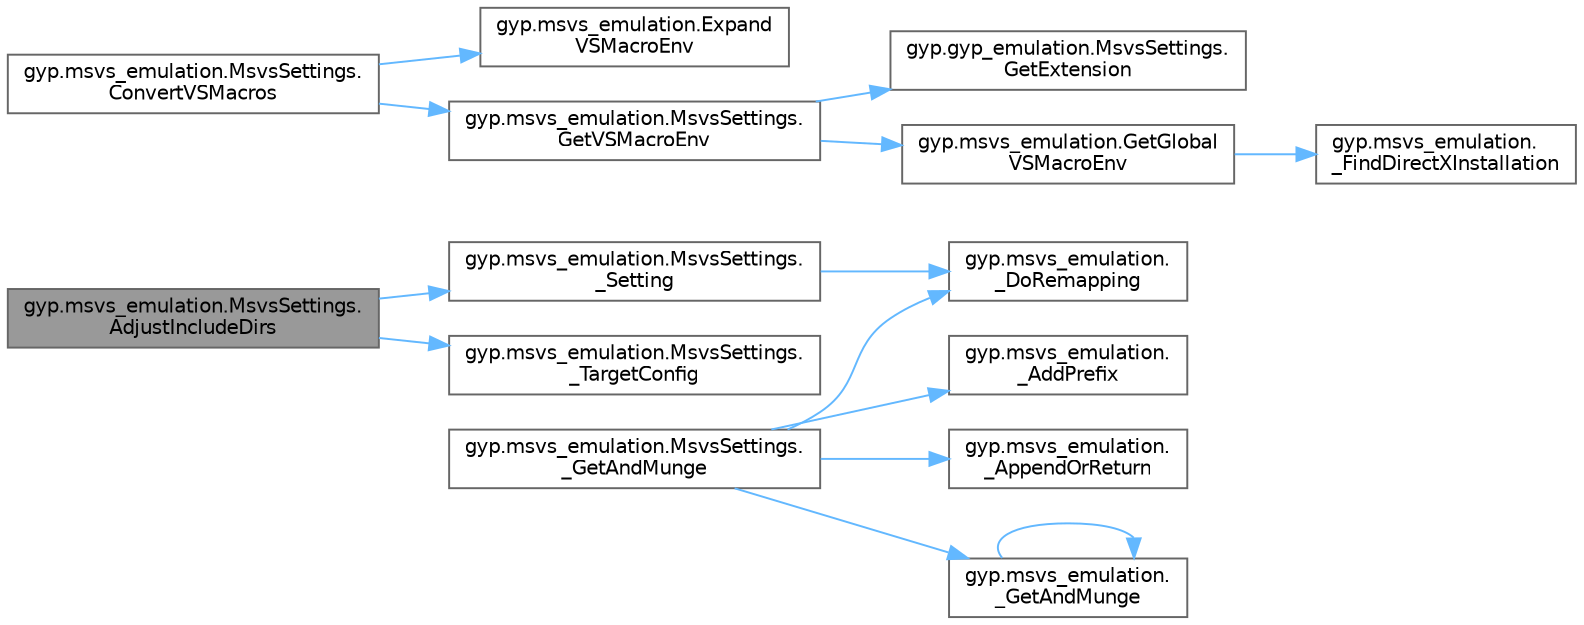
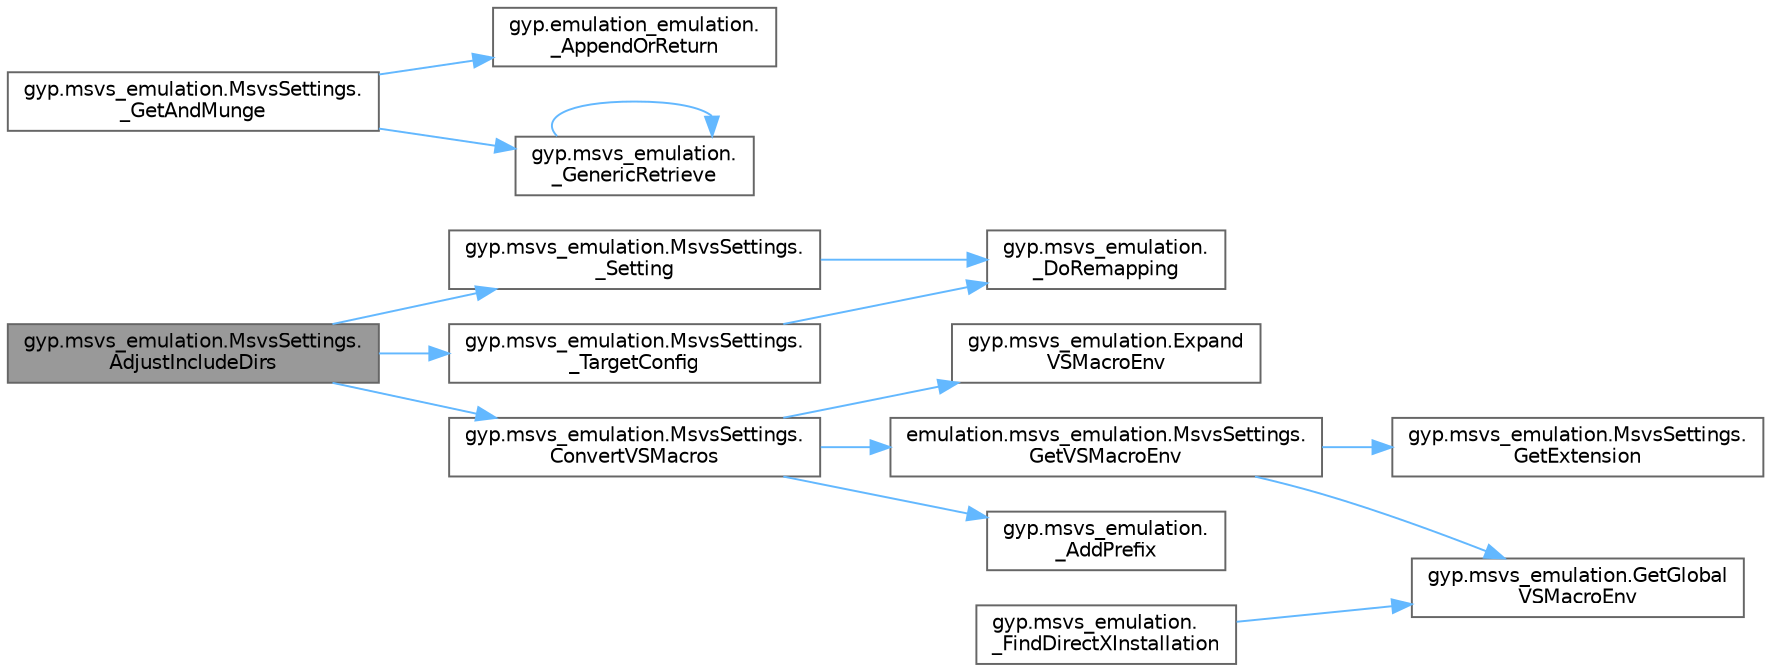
(1068, 61) -> (1578, 447)
(635, 131) -> (1106, 447)
(1265, 154) -> (1314, 614)
(857, 362) -> (876, 306)
none -> (405, 398)
(850, 412) -> (876, 495)
(1068, 459) -> (635, 37)
(1068, 588) -> (635, 166)
